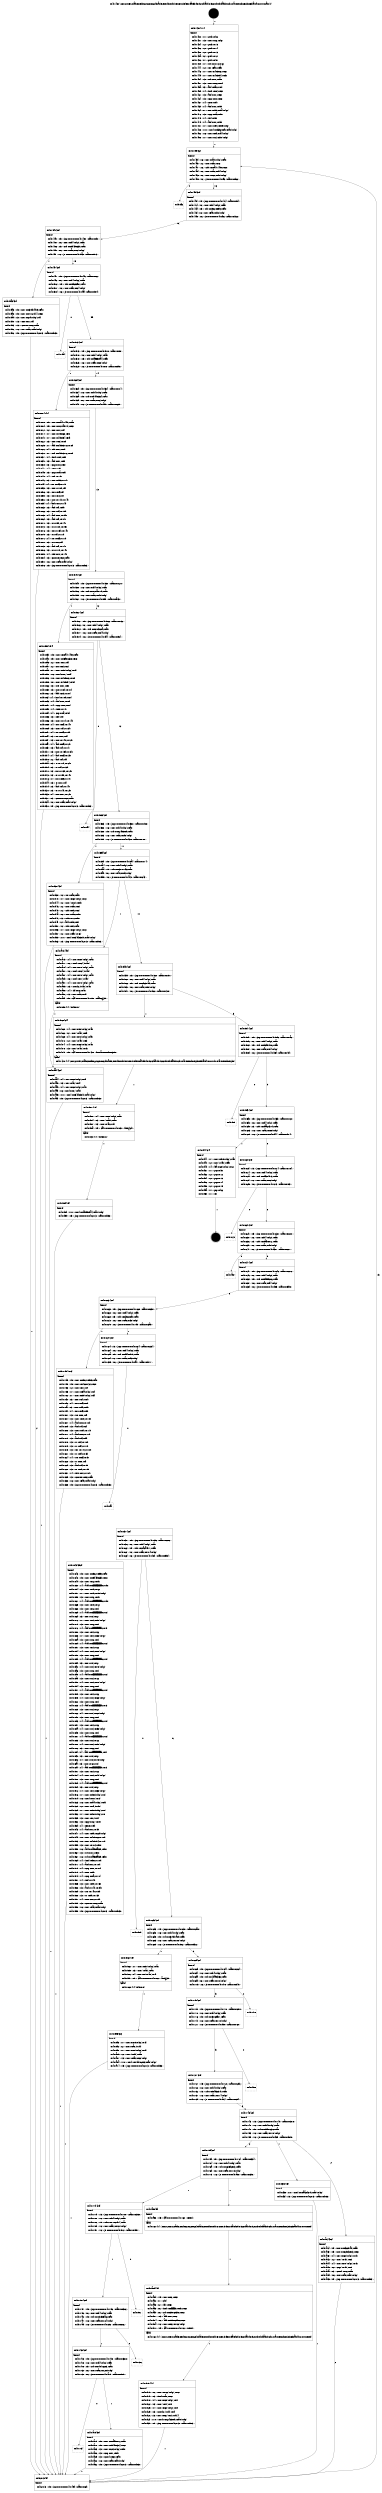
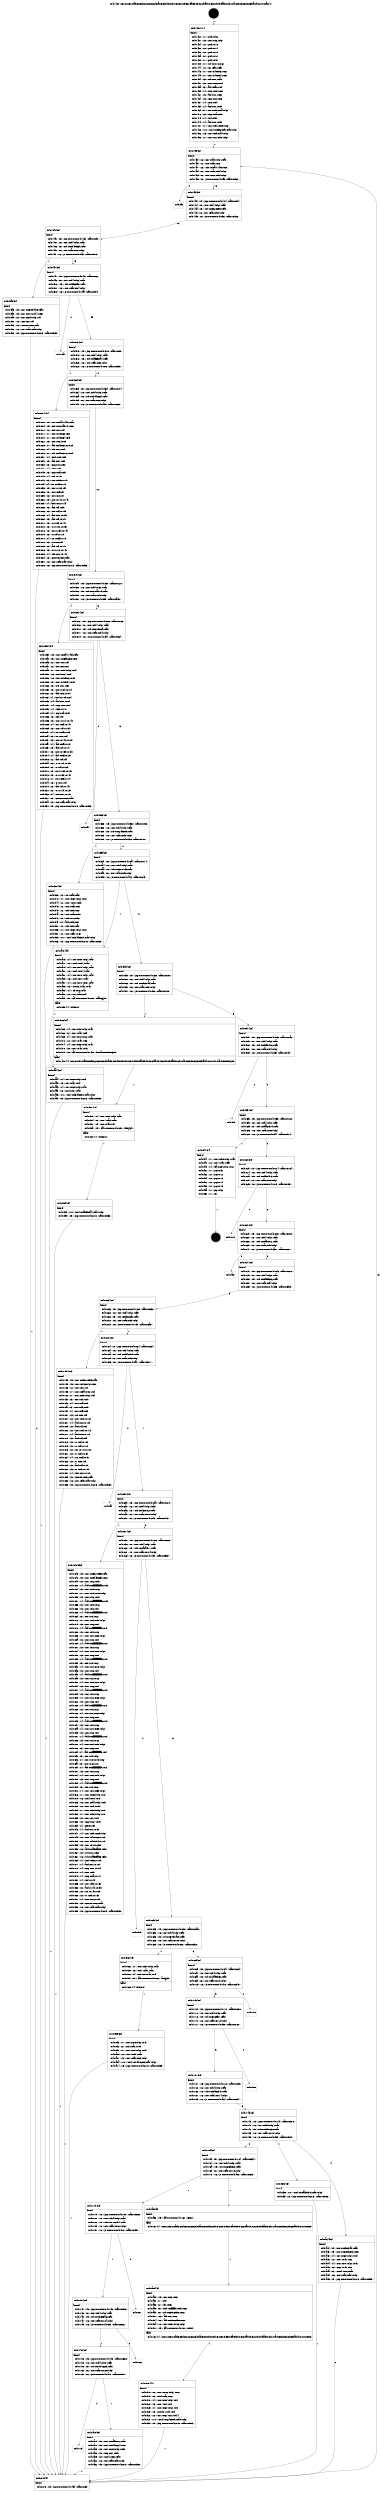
none -> (144, 1506)
